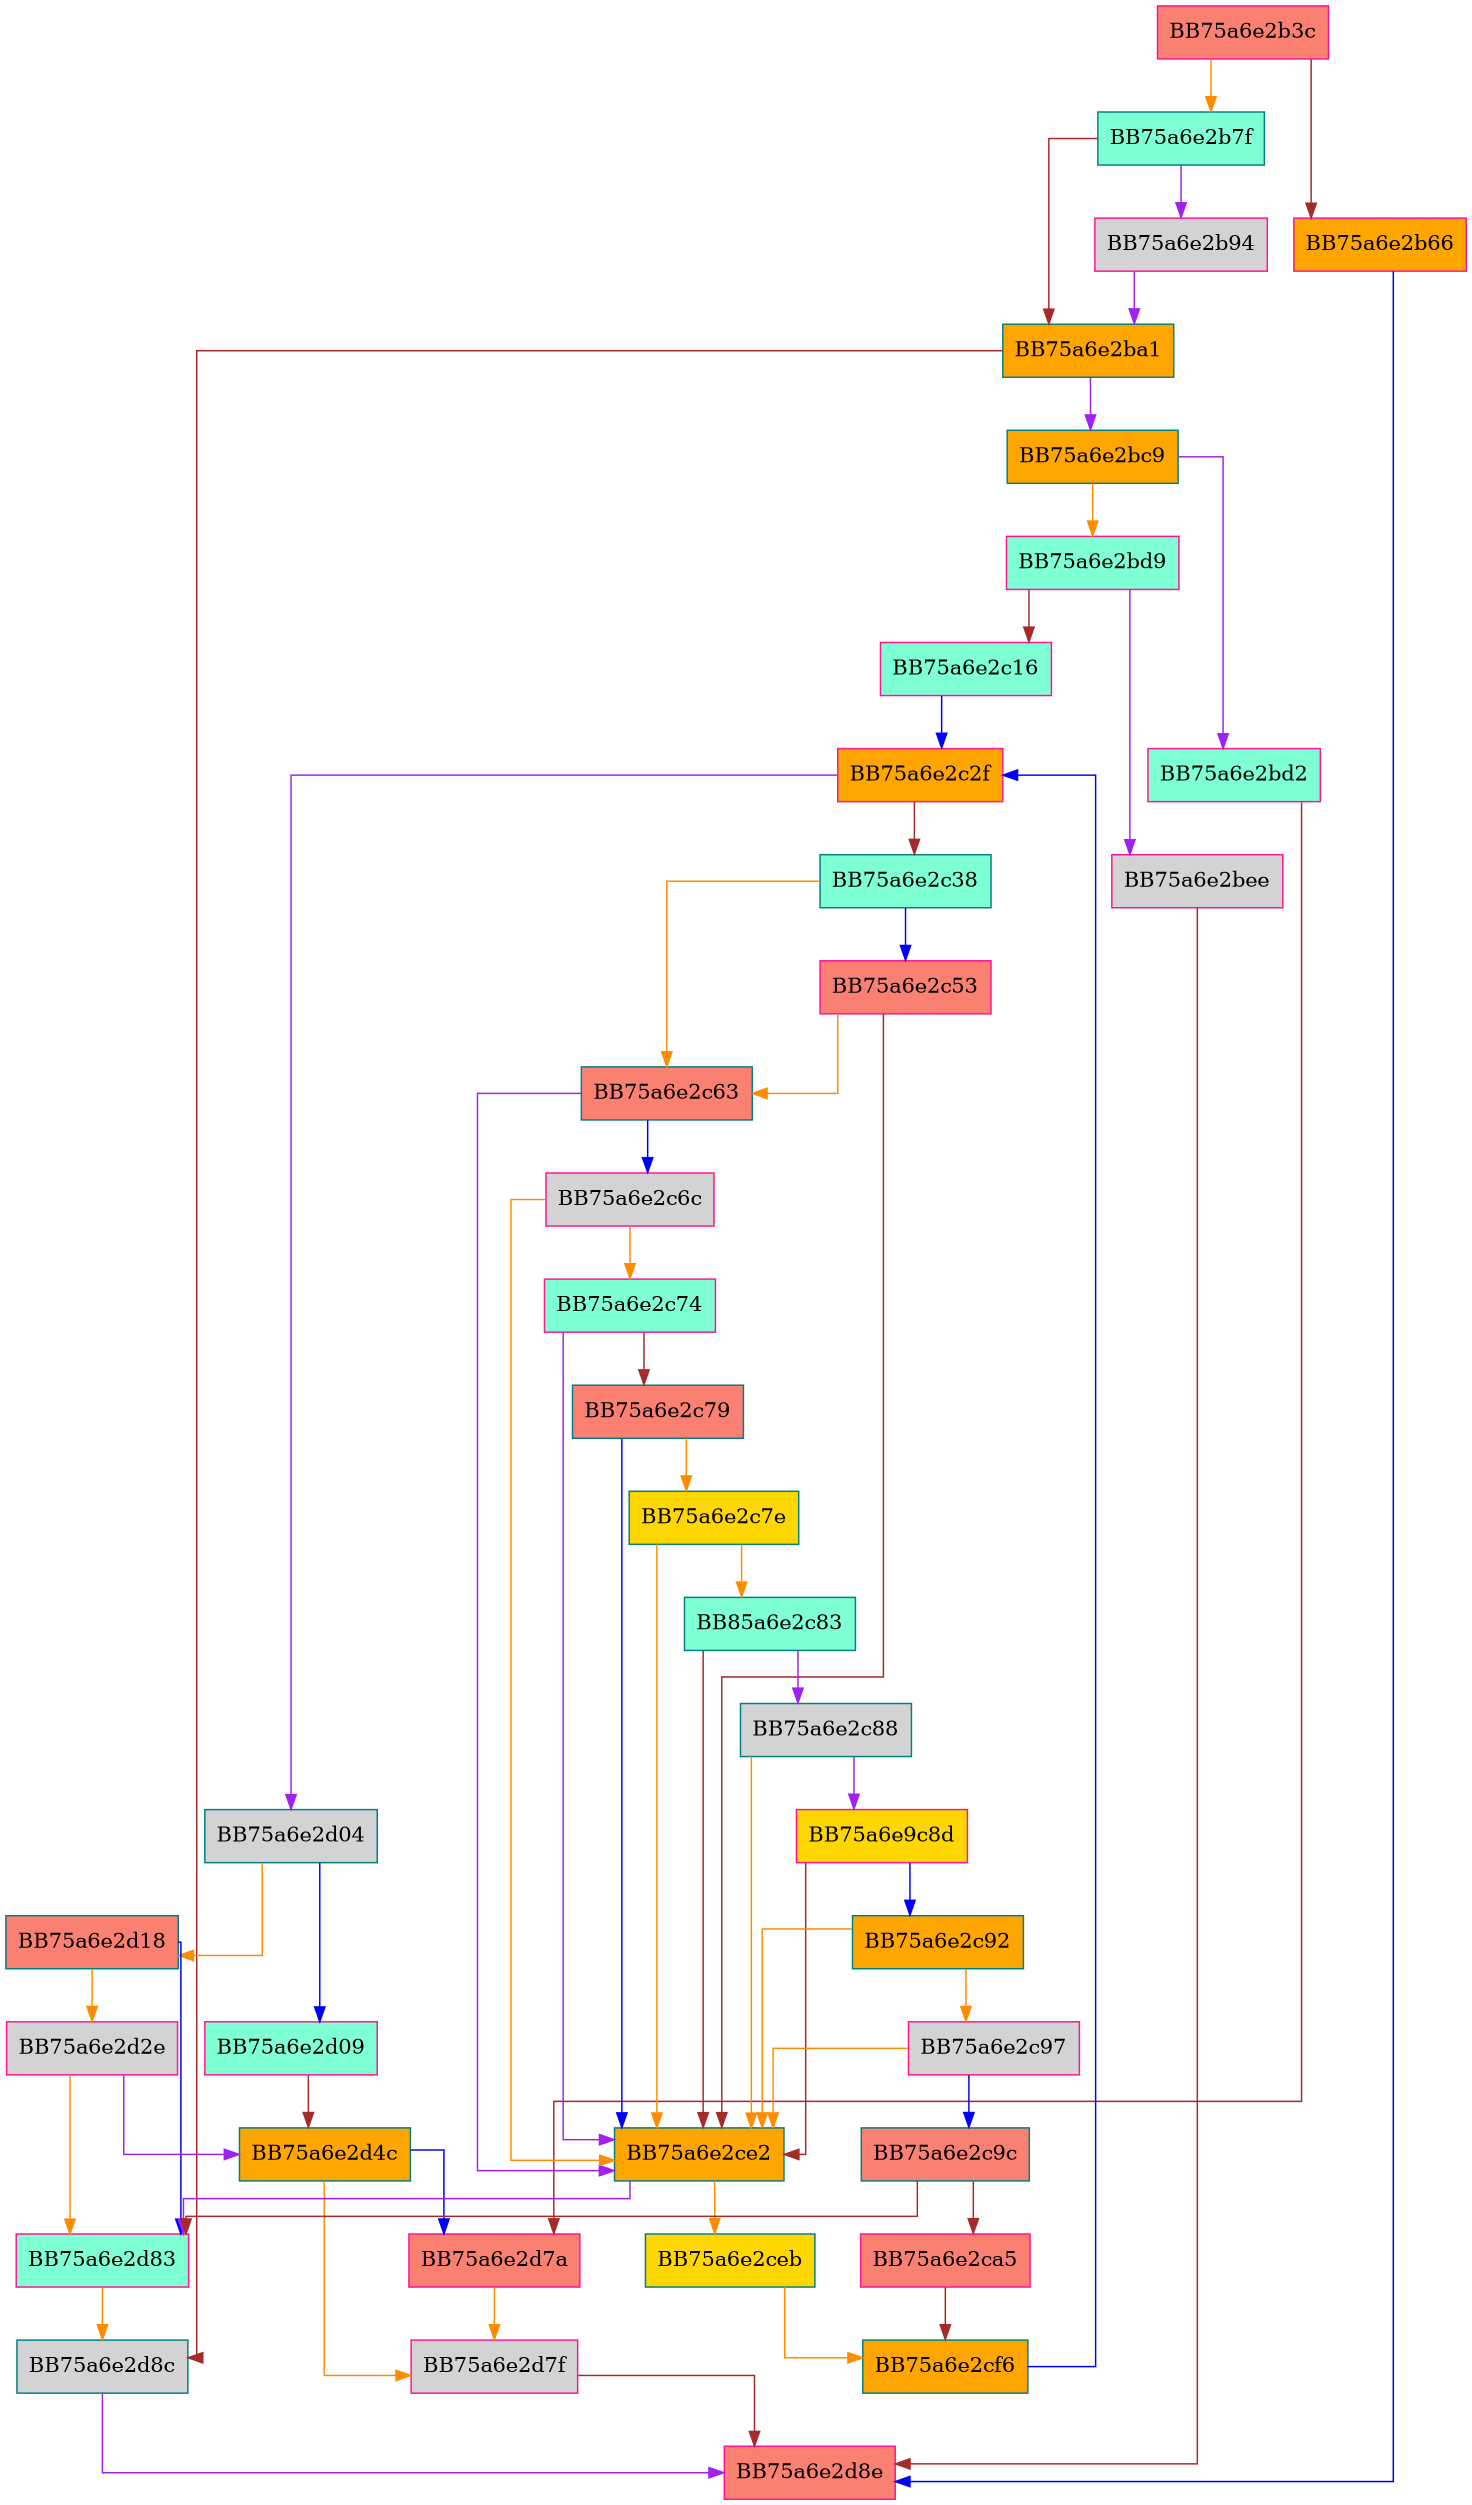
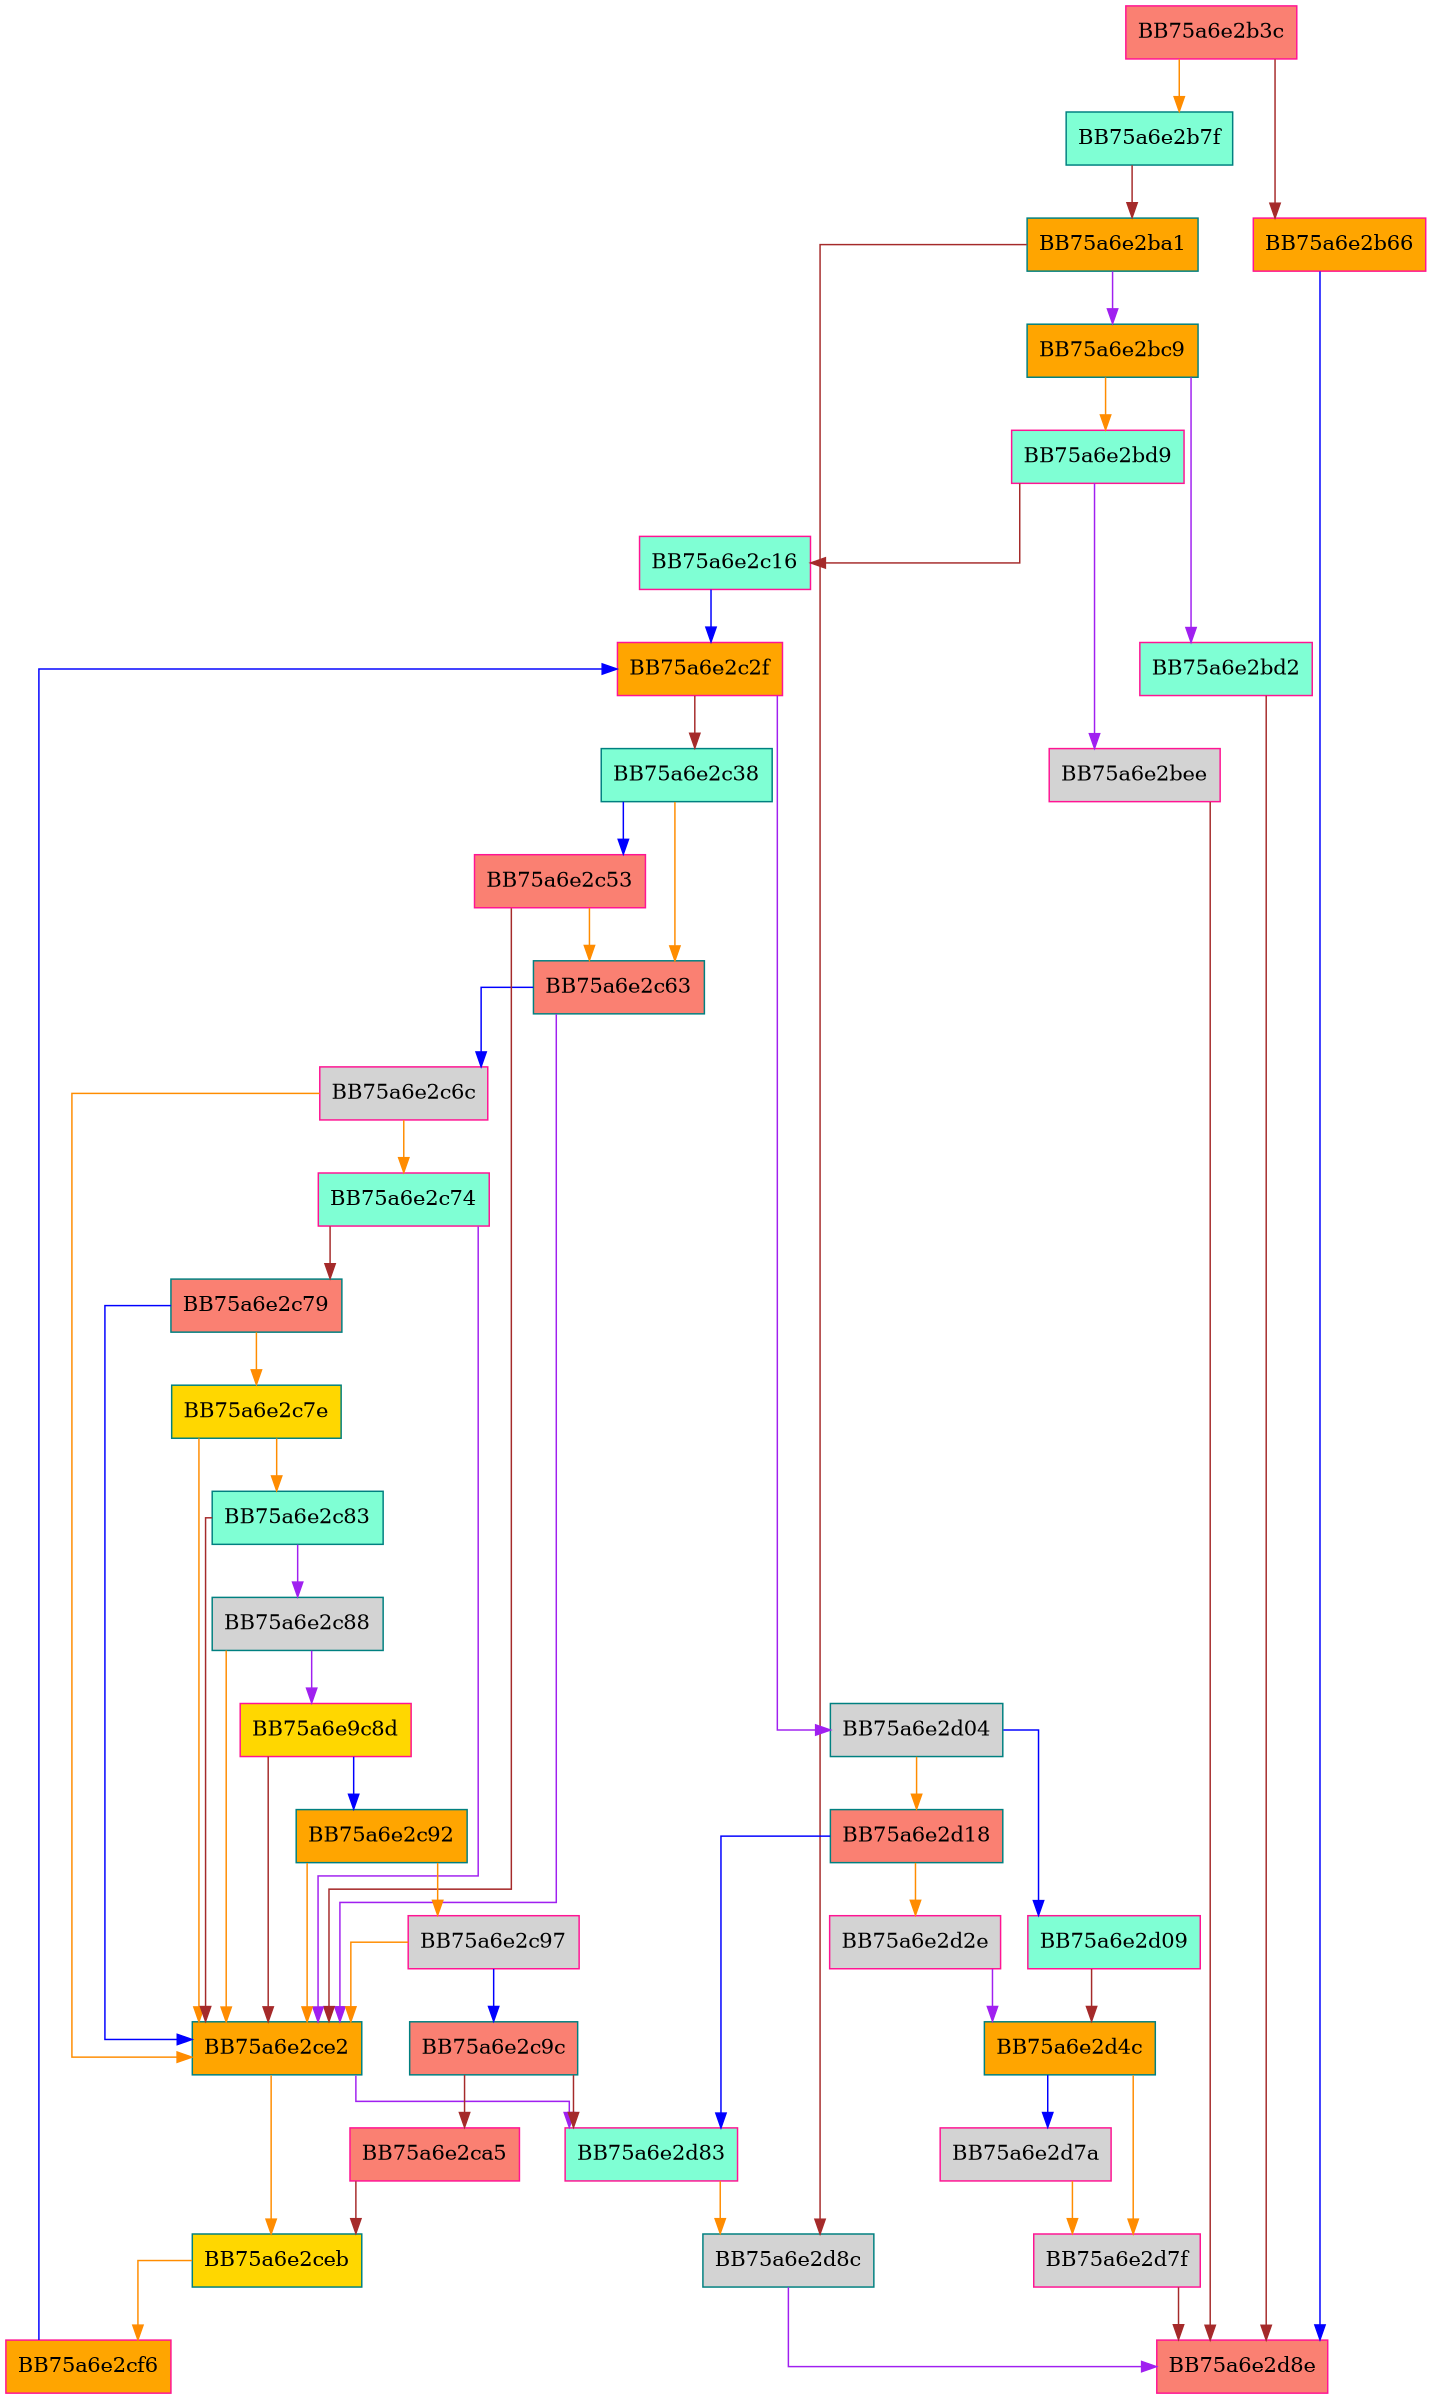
(1181, 245) -> none
(770, 1624) -> (298, 1518)
(1302, 1884) -> (1266, 1510)
(70, 2147) -> none
(494, 2261) -> (1026, 2154)
(945, 2306) -> (356, 2200)
(945, 2367) -> (88, 2367)
